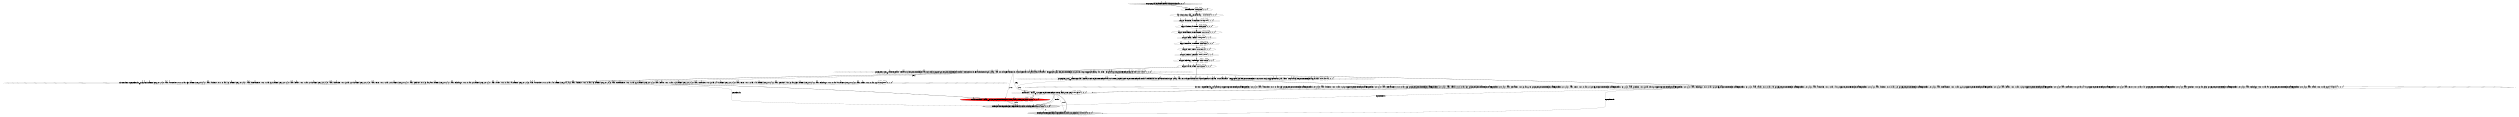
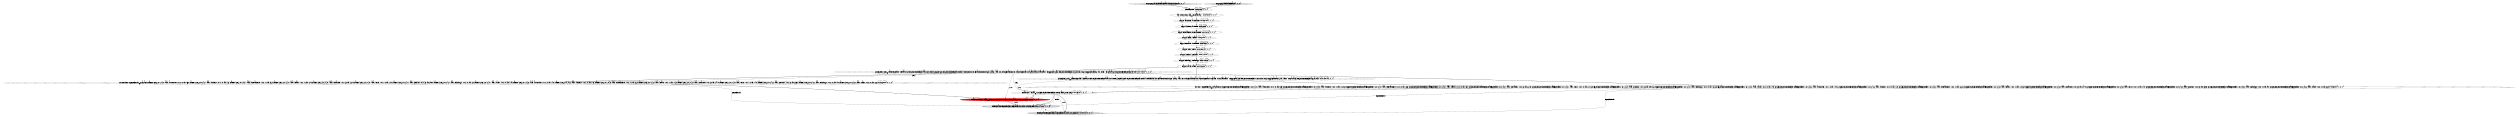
none -> (1228, 4)
